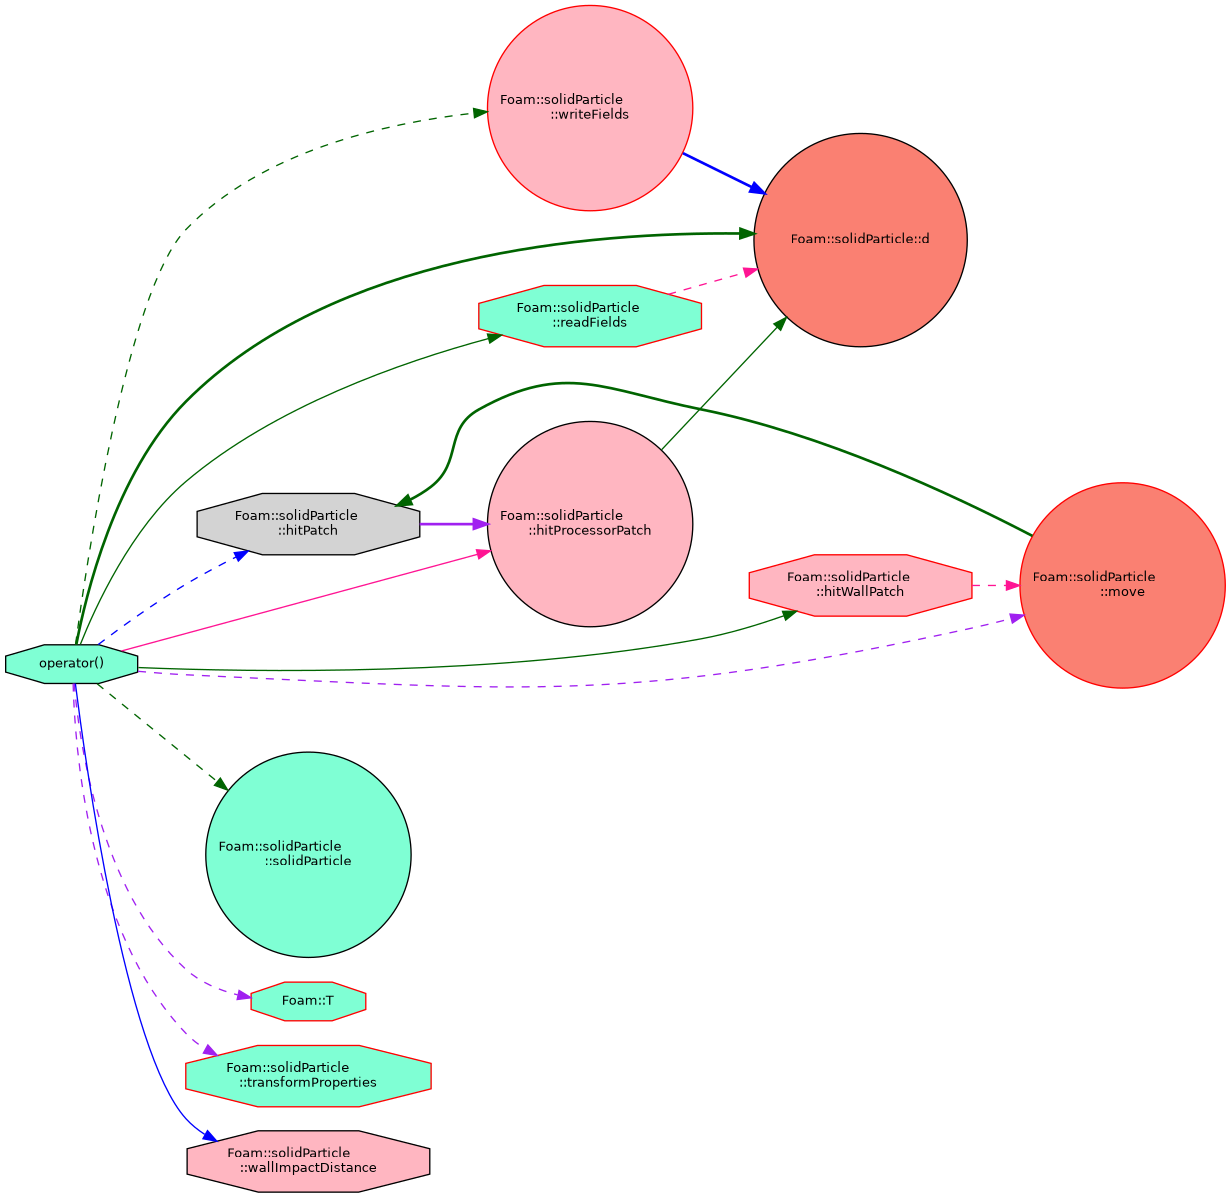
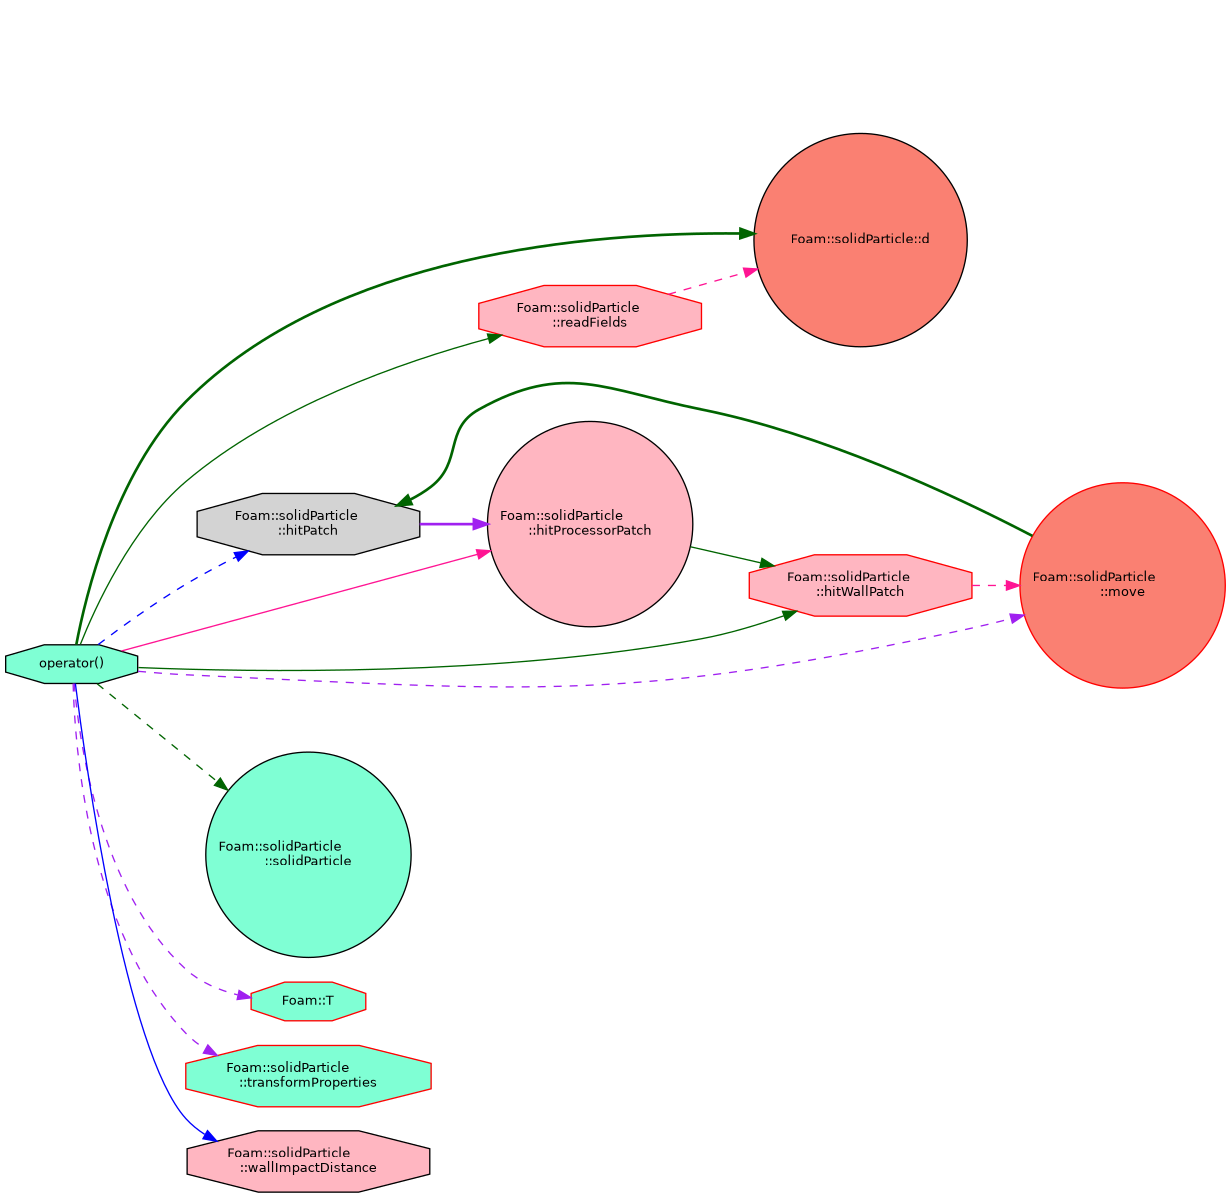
(590, 108) -> none
(590, 316) -> (590, 316)
(719, 389) -> (726, 555)
